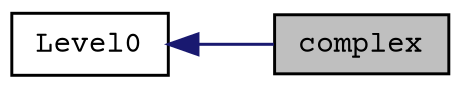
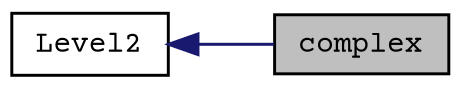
(90, 44) -> (90, 44)
